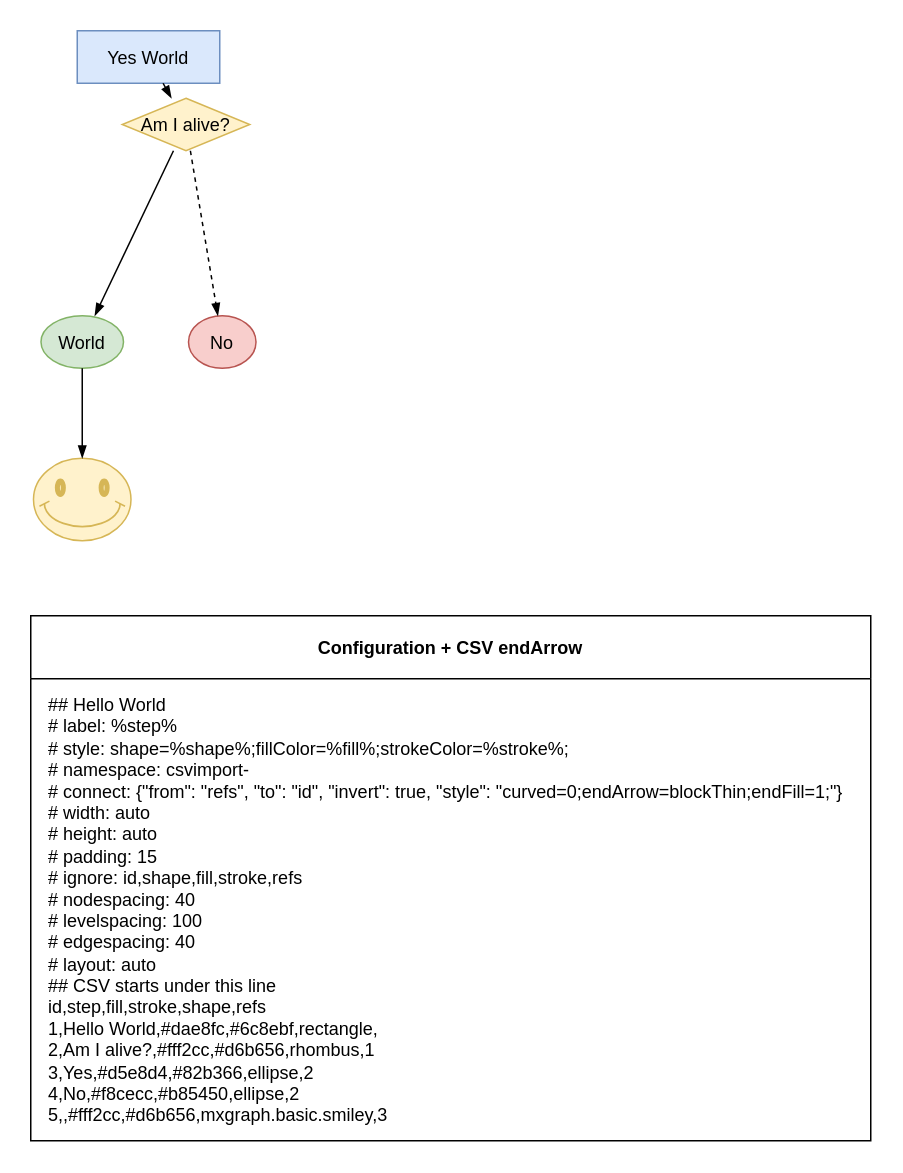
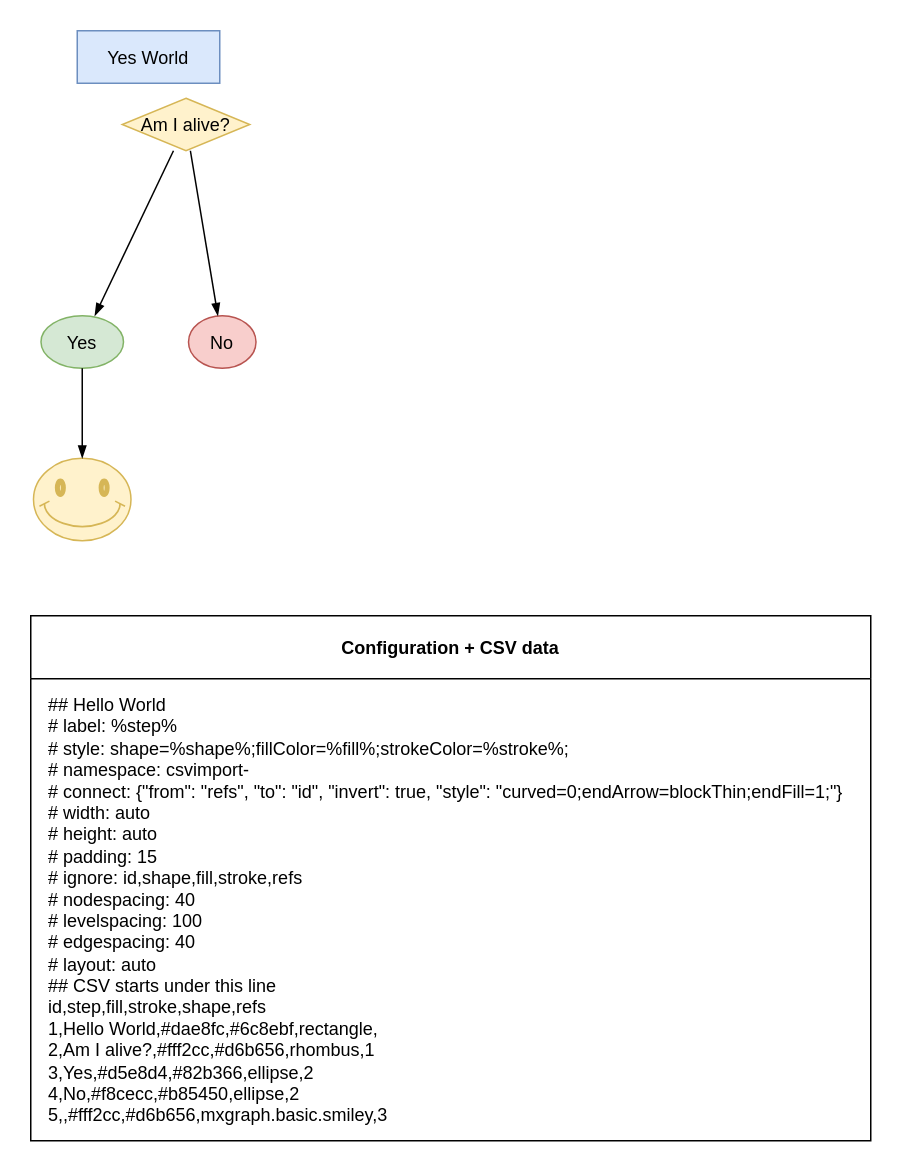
(164, 85) -> none
(203, 228) -> (203, 228)
(81, 343) -> (81, 343)
(450, 648) -> (450, 648)
